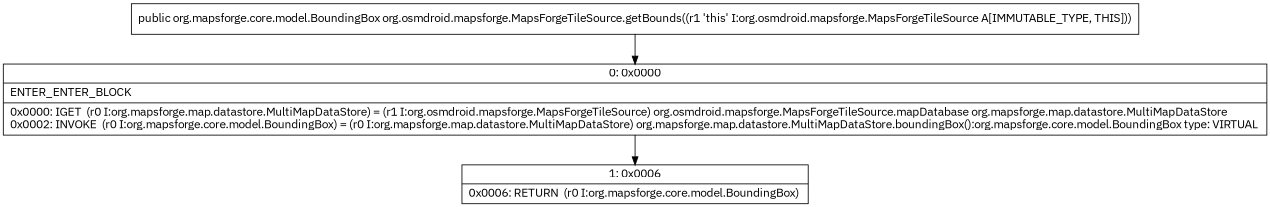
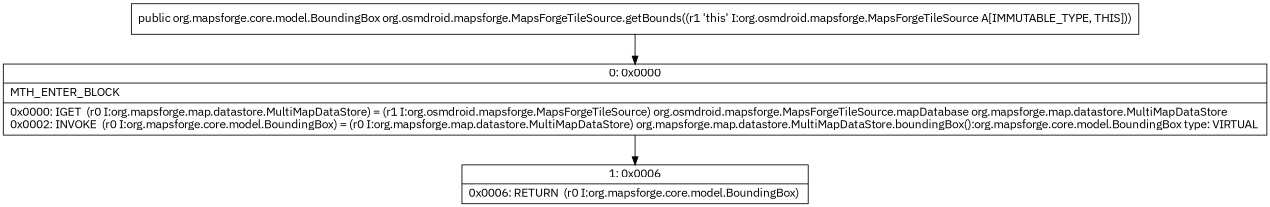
(71, 93) -> (65, 93)
